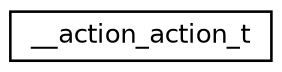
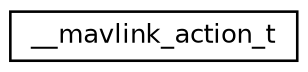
(141, 36) -> (154, 36)
